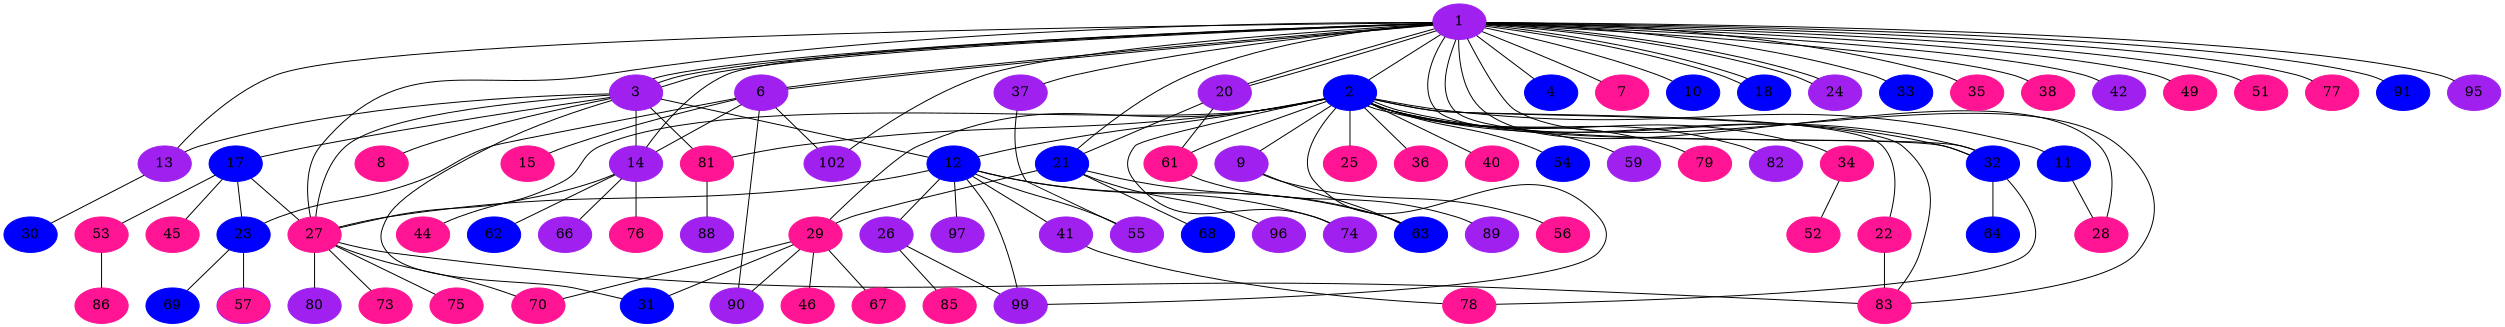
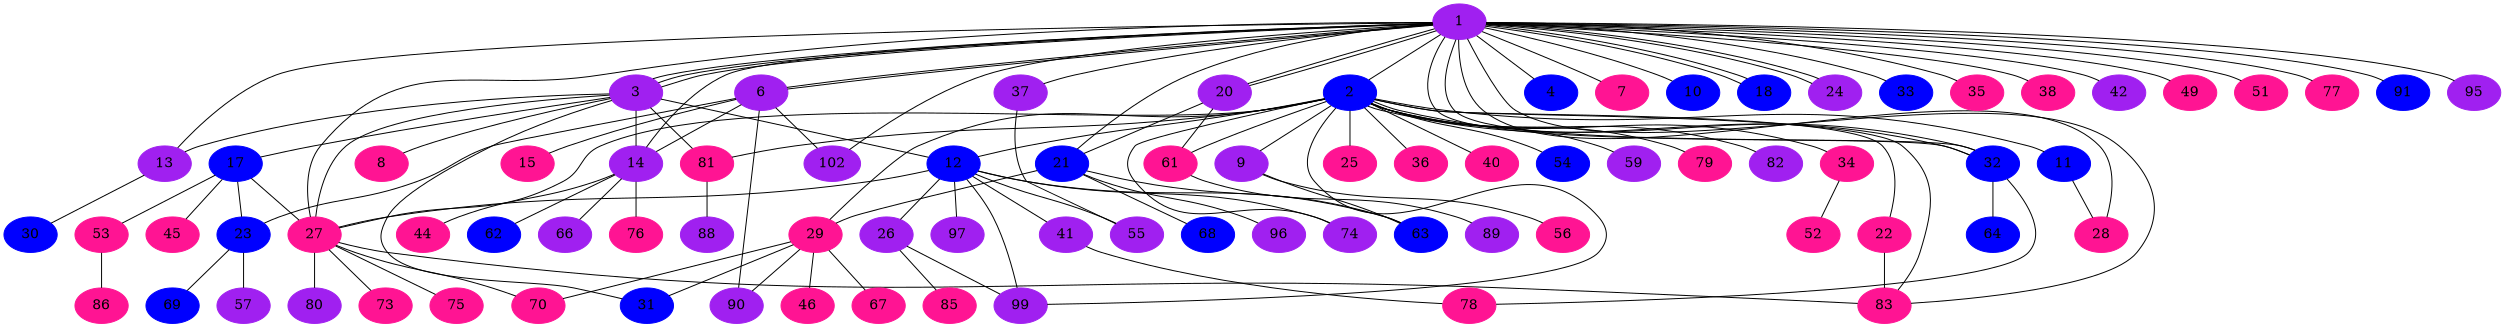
(244, 306) -> (244, 306)
